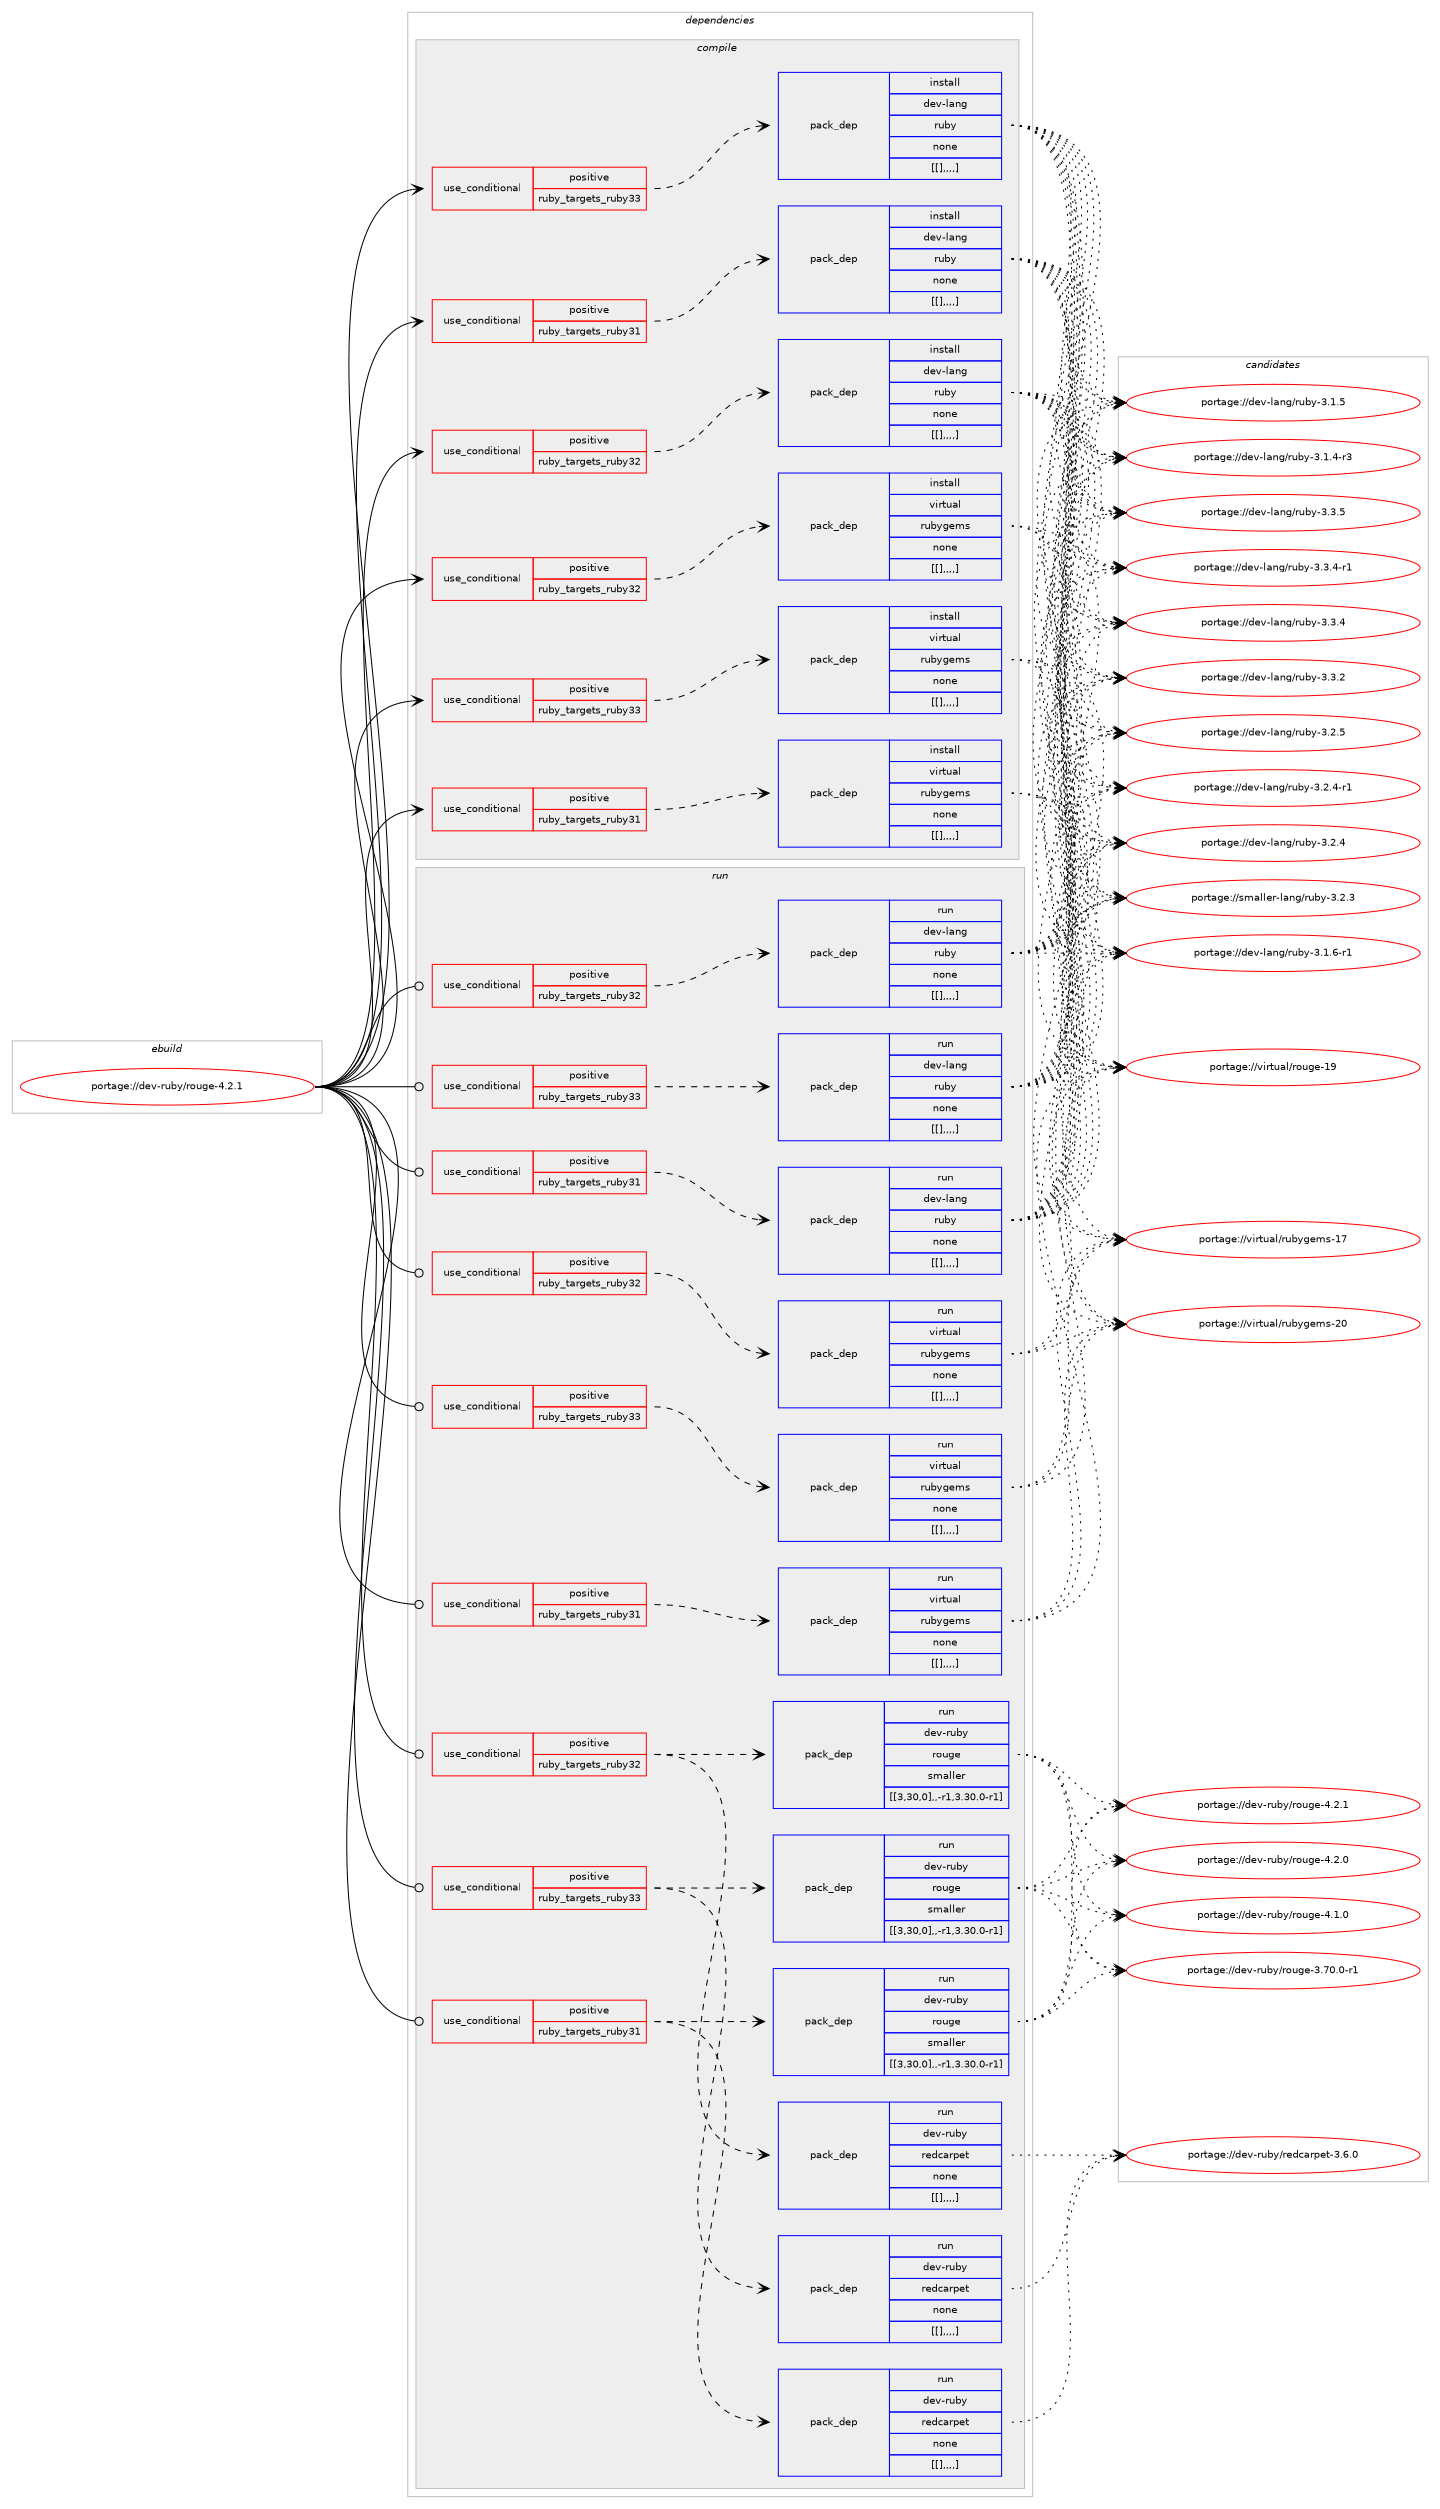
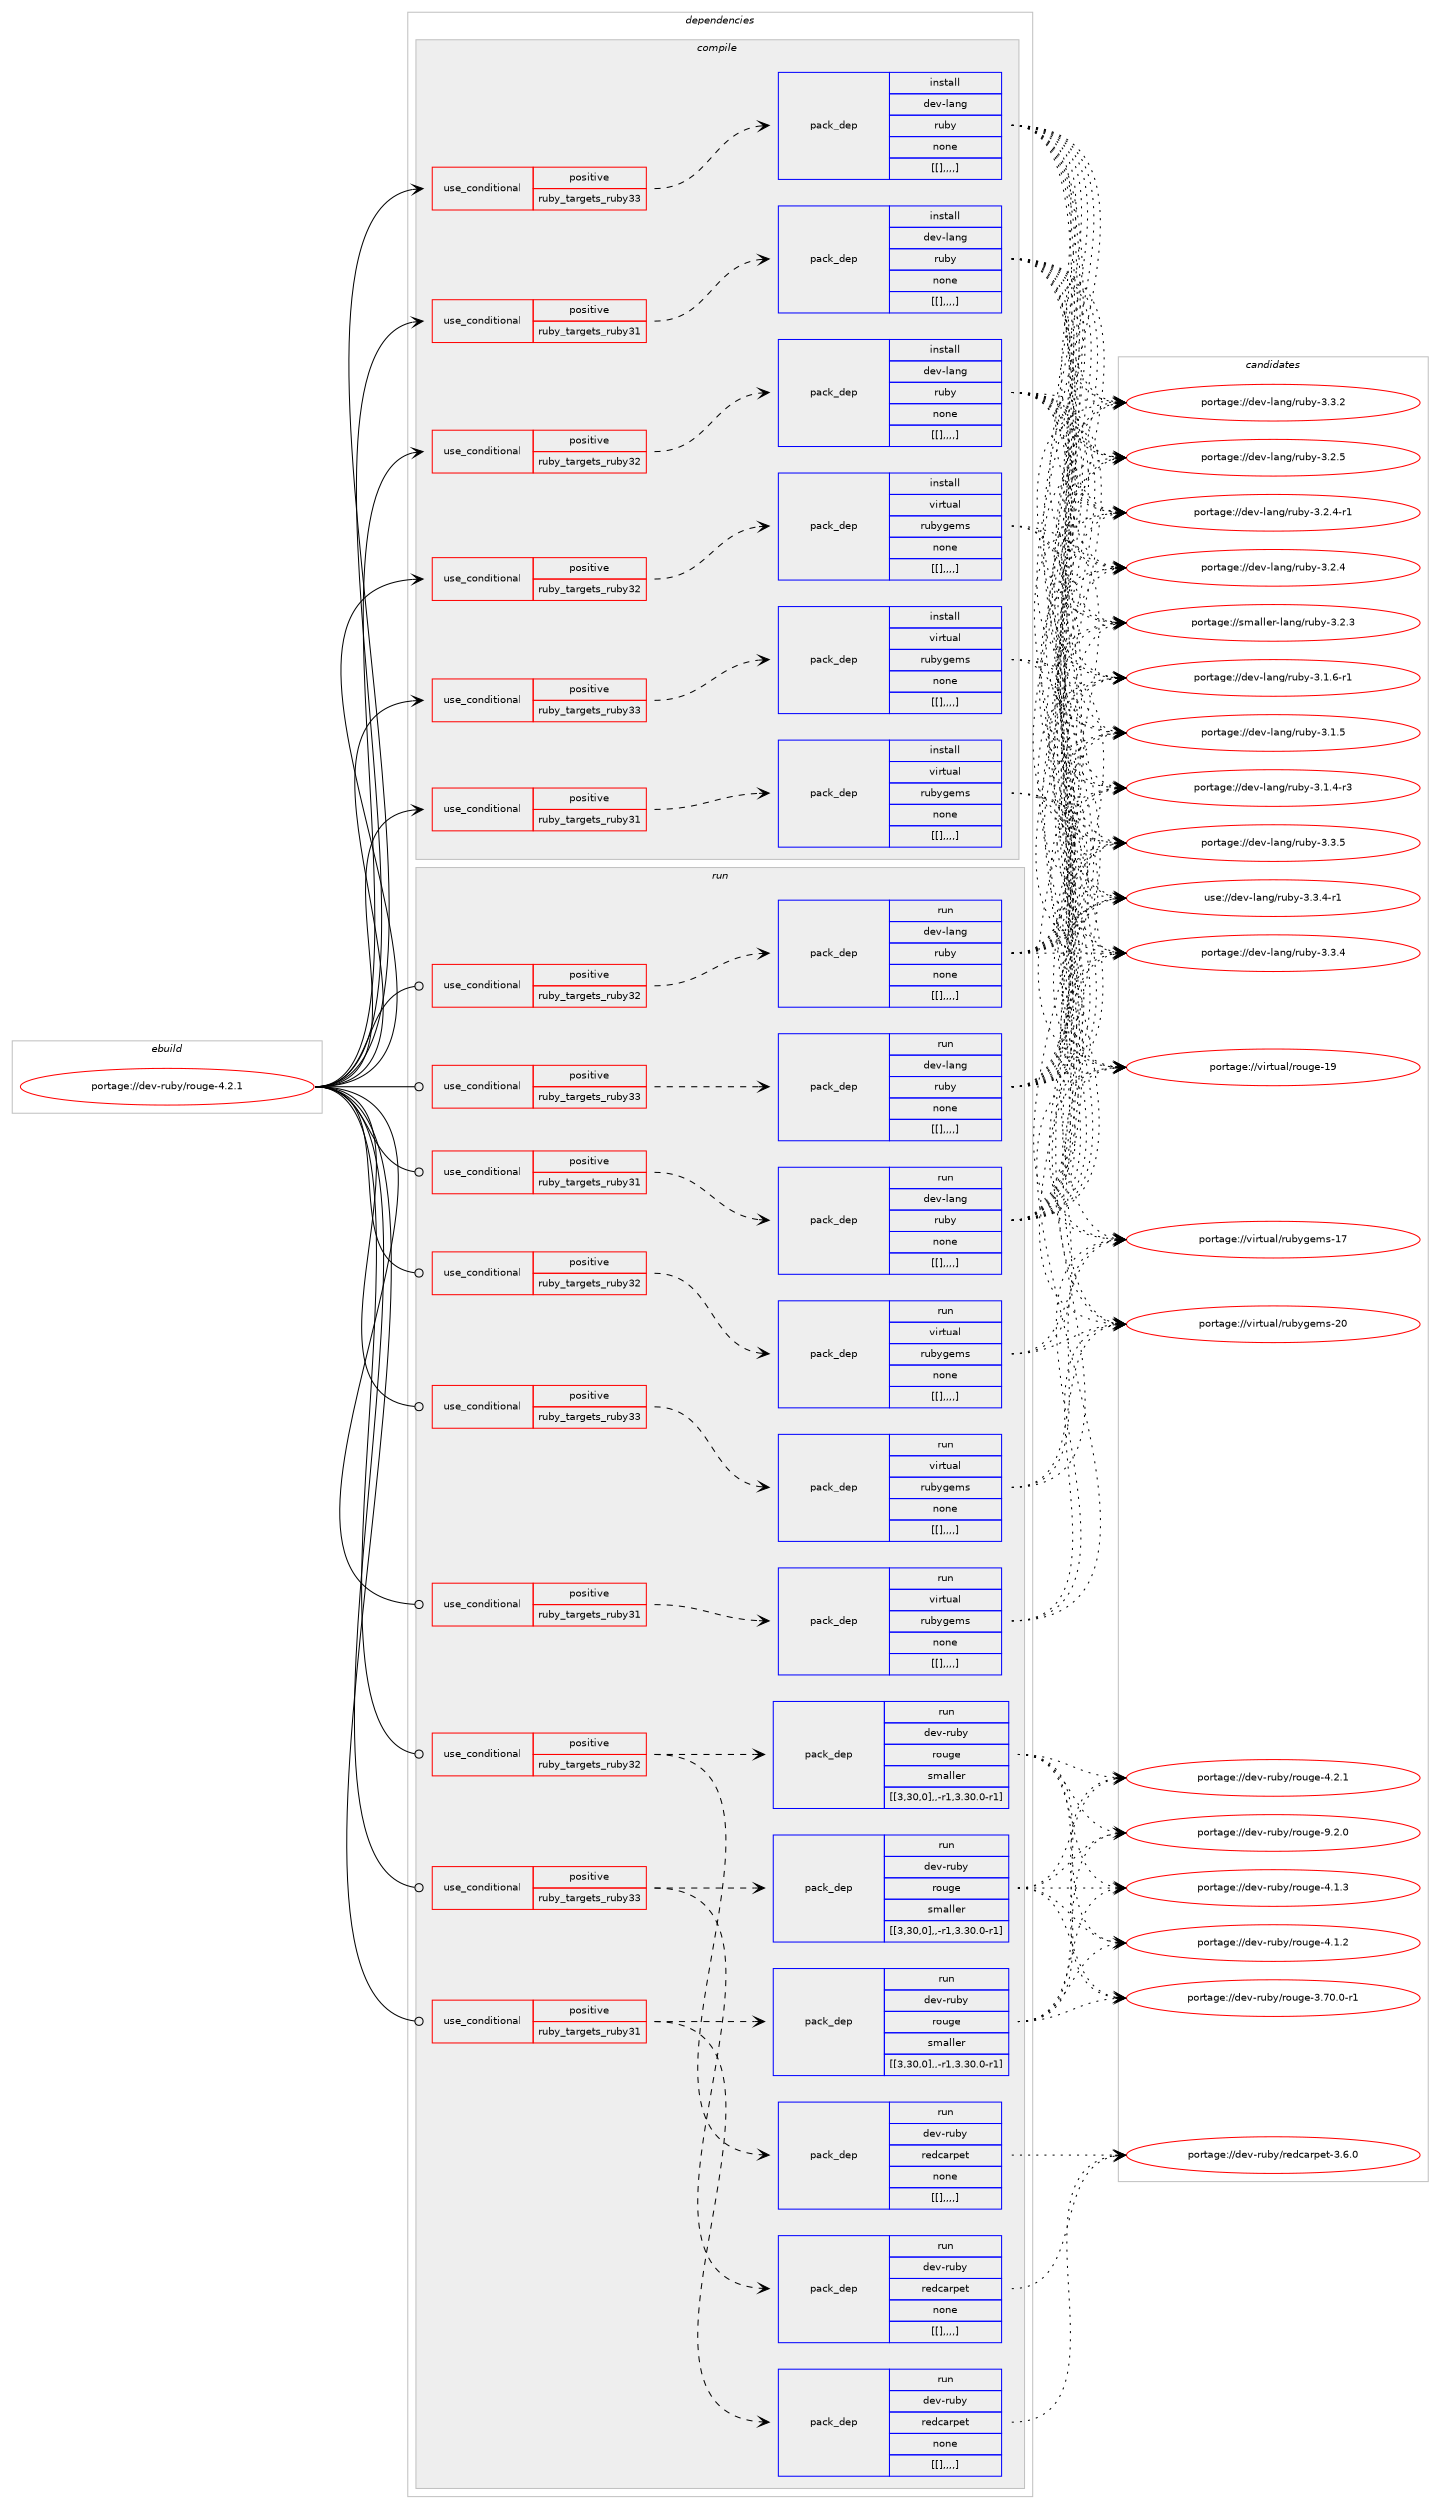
(1273, 568) -> (1273, 898)
(1273, 1860) -> (1273, 1833)
(1273, 1916) -> (1273, 1888)
none -> (1273, 1943)
